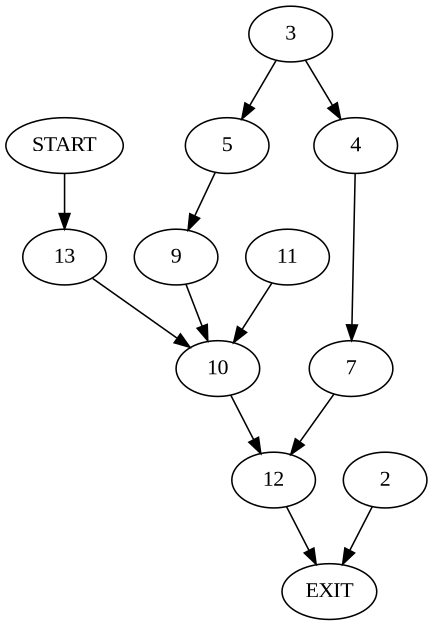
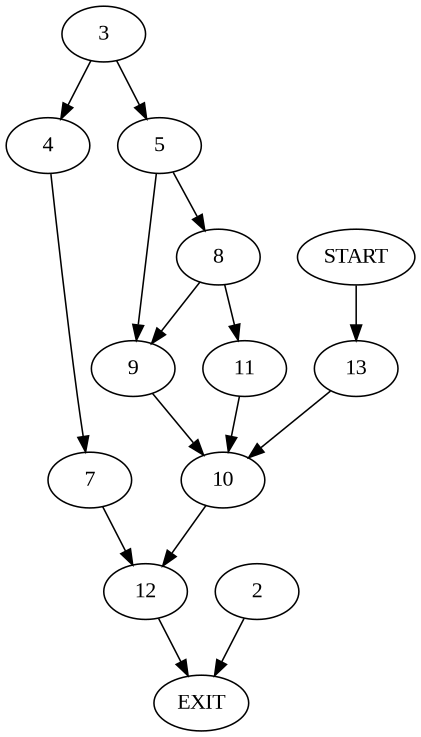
none -> (218, 257)
